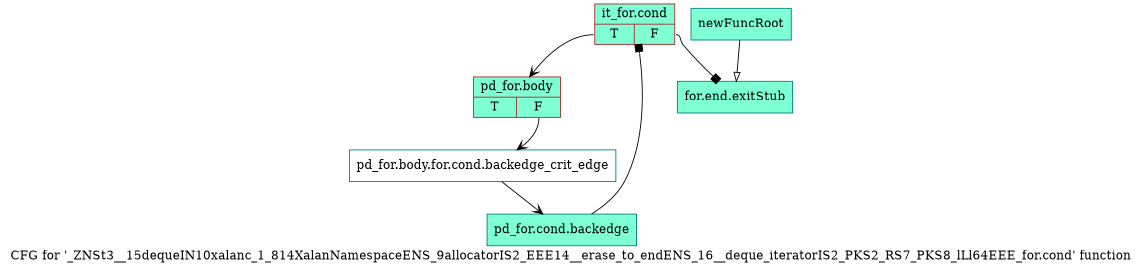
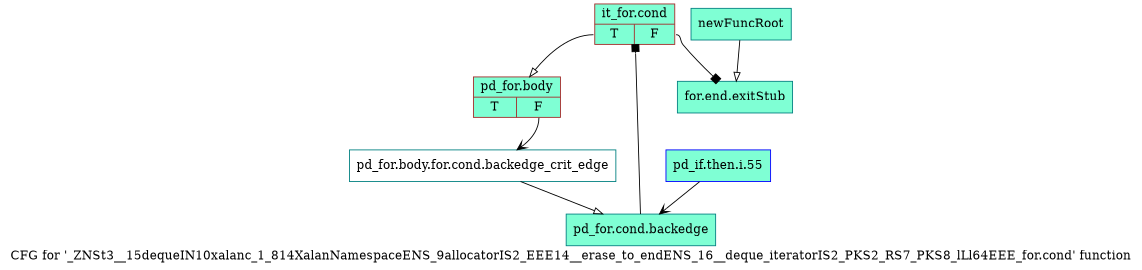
(561, 46) -> (561, 46)
none -> (718, 166)
(519, 195) -> (557, 196)
